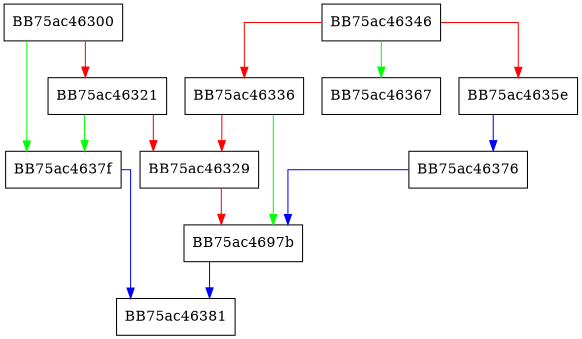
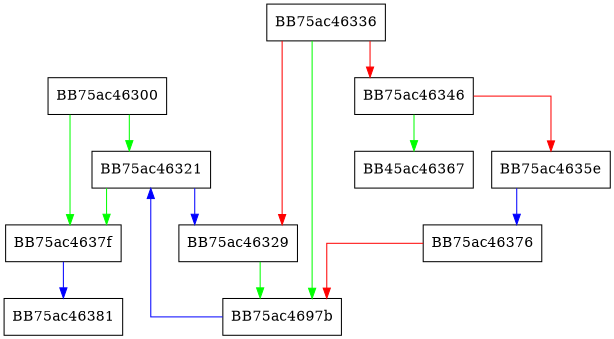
(261, 22) -> (370, 54)
(85, 54) -> (129, 128)
(381, 96) -> (414, 170)
(153, 128) -> (195, 201)
(326, 170) -> (353, 243)
(221, 201) -> (260, 275)
(210, 275) -> (151, 294)
